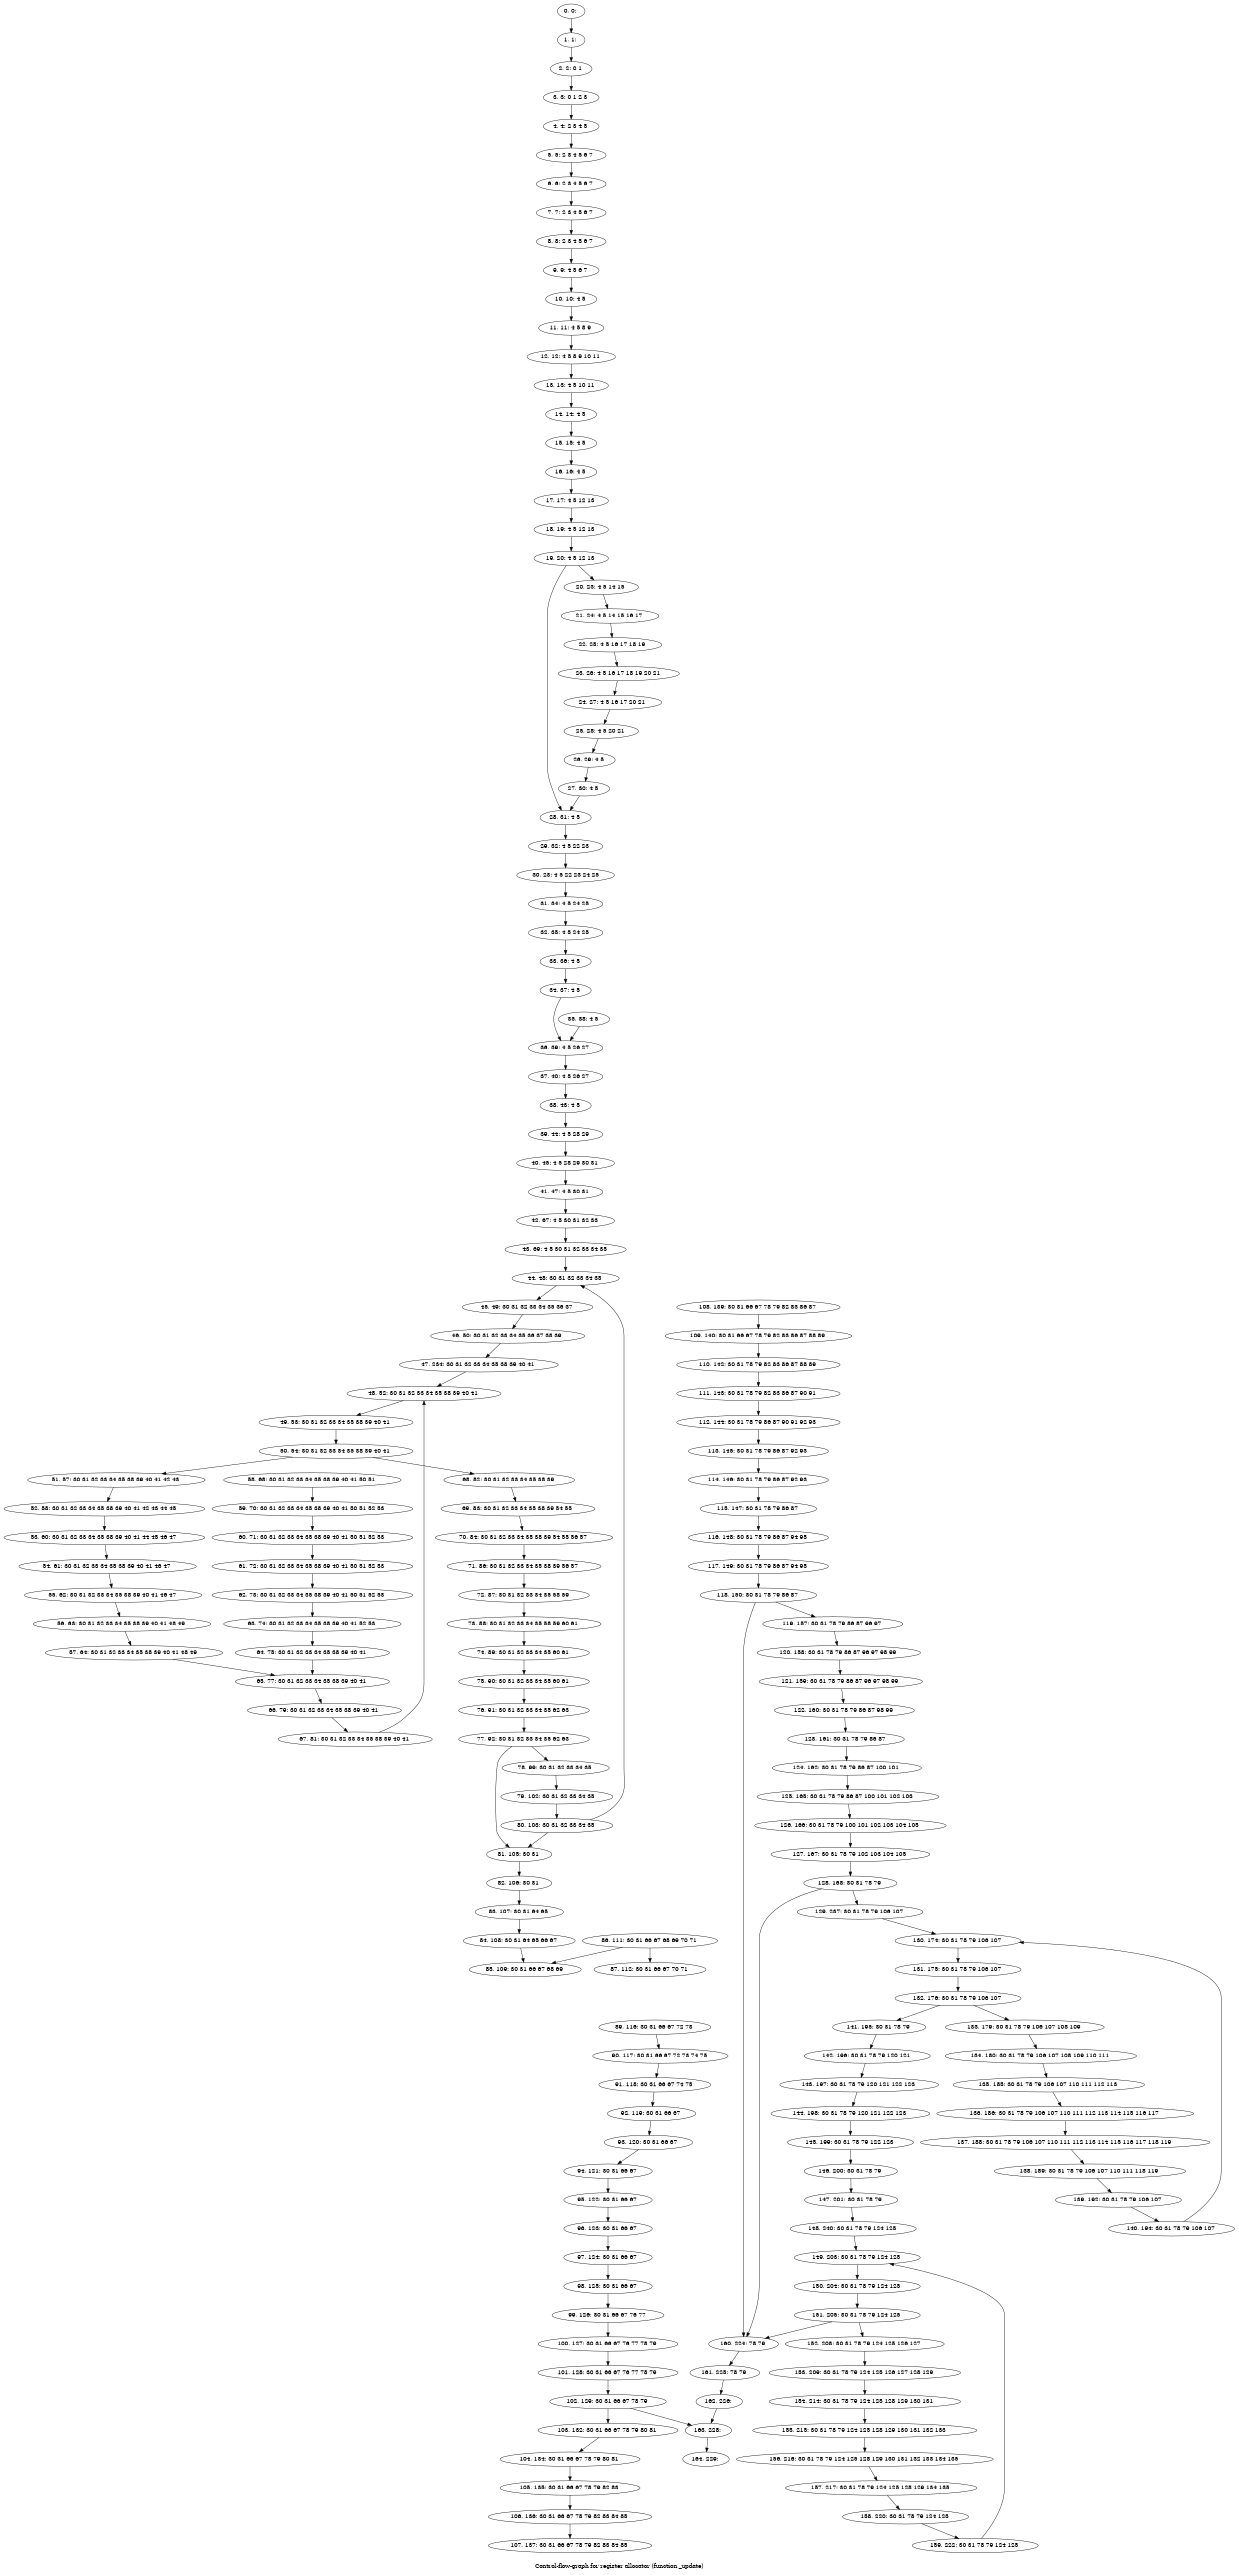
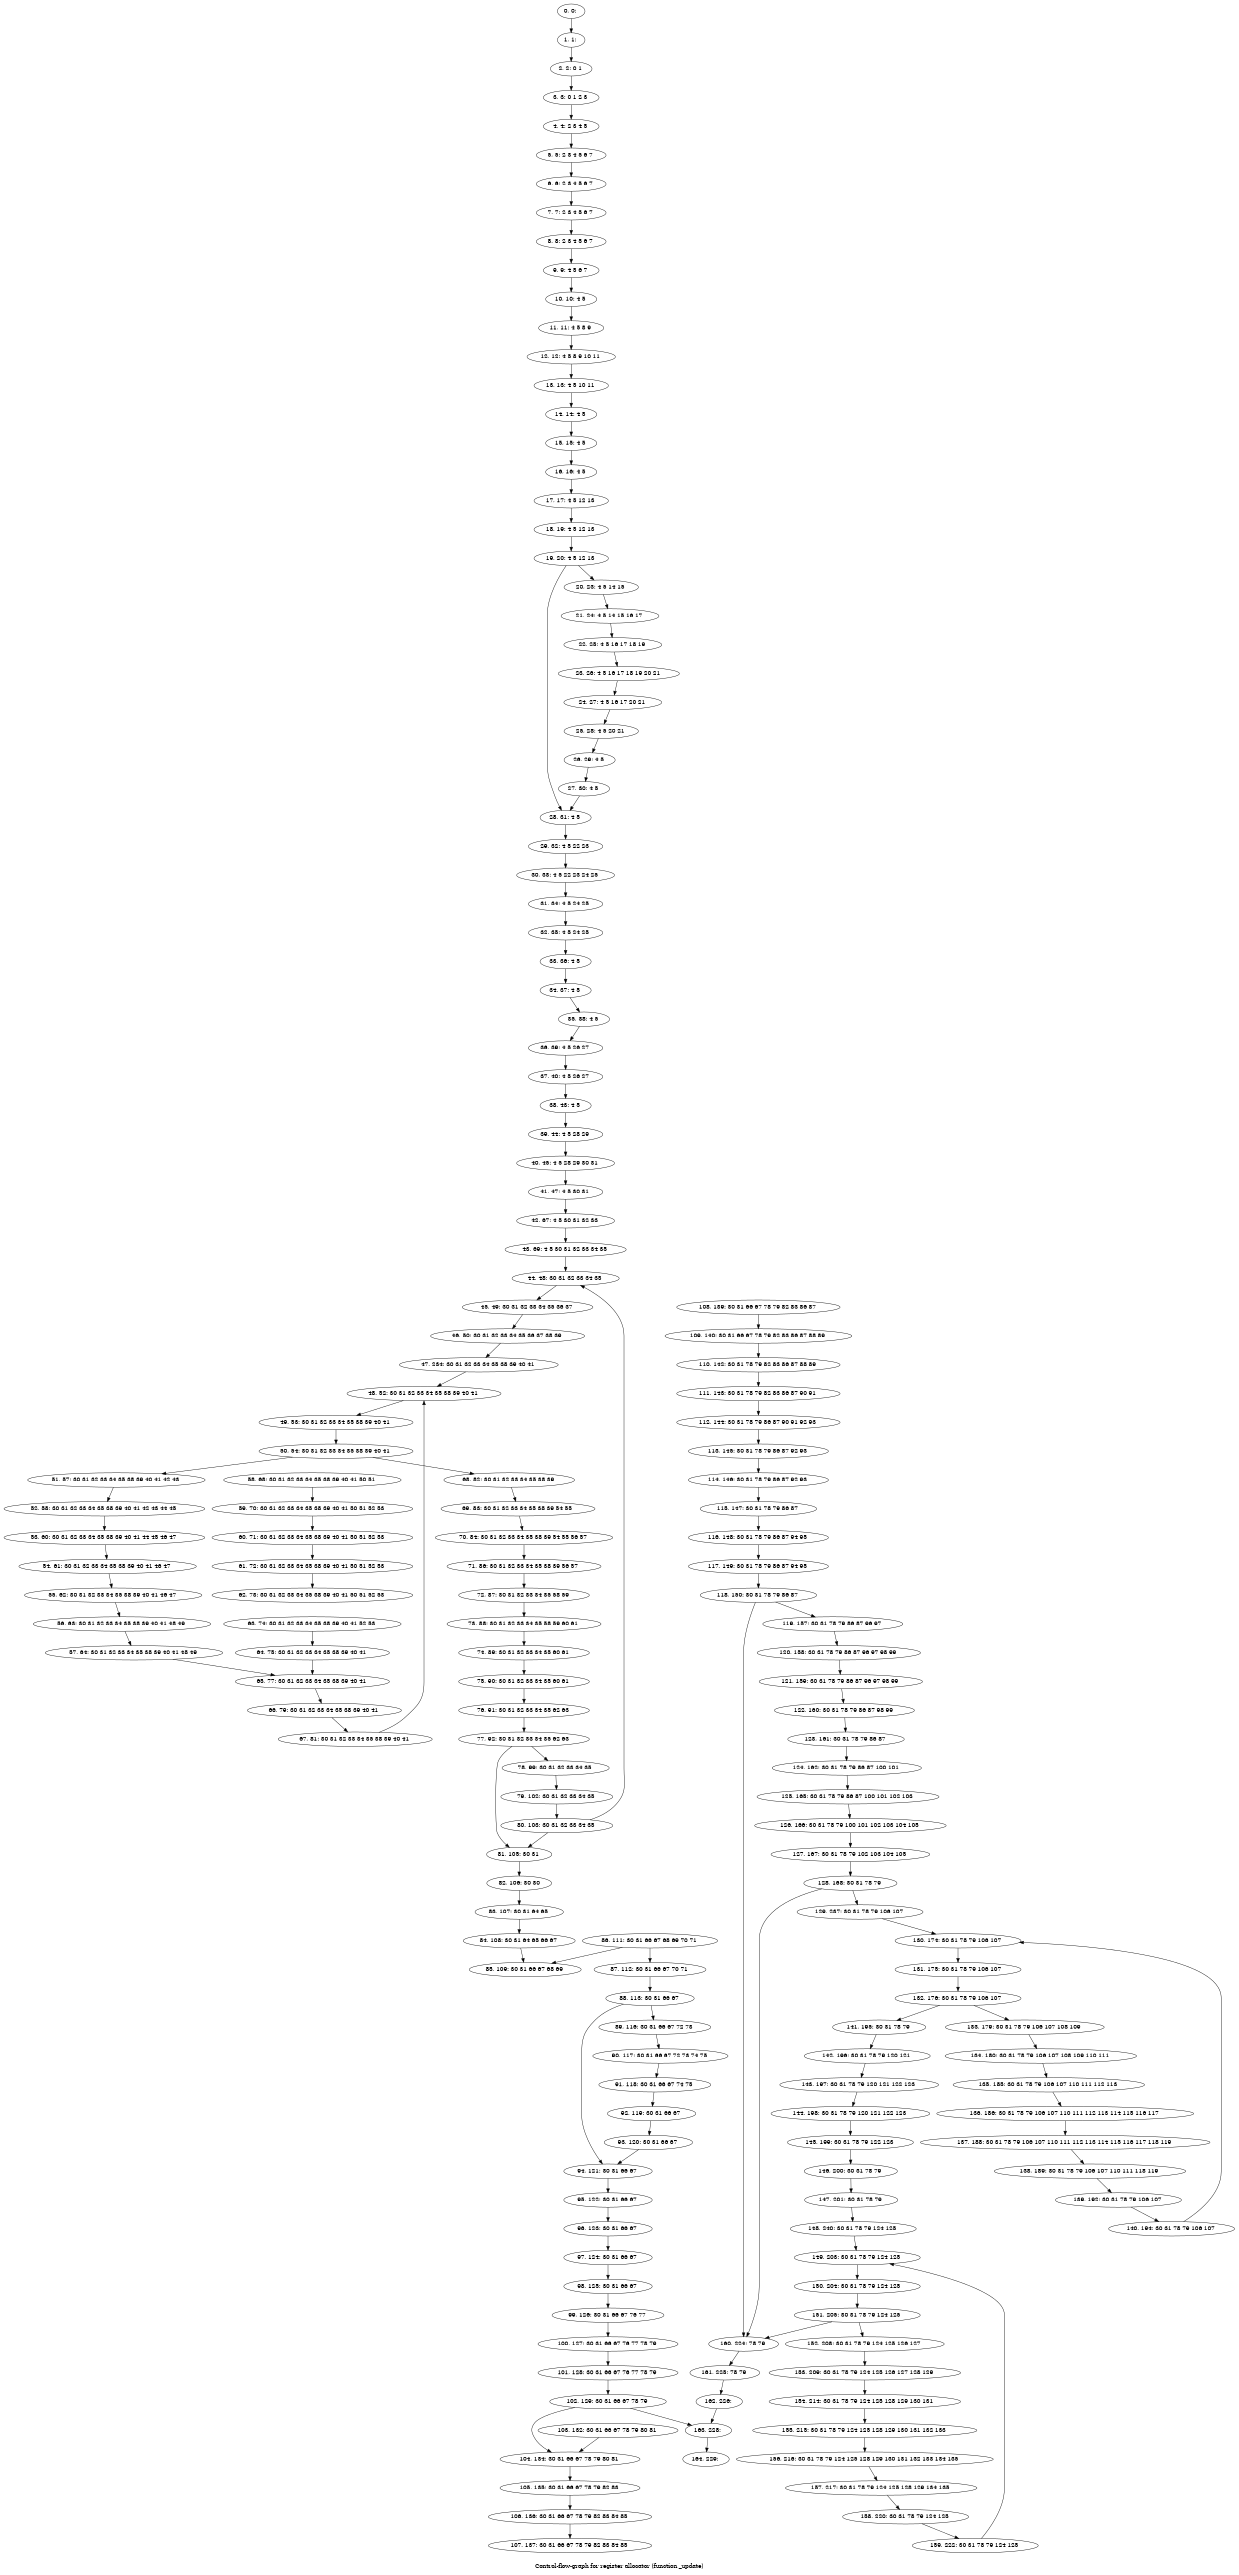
(566, 875) -> (566, 875)
(554, 1017) -> (574, 1003)
(312, 1608) -> none
(519, 1883) -> (519, 1883)
none -> (650, 1998)
(608, 2414) -> (538, 2420)
